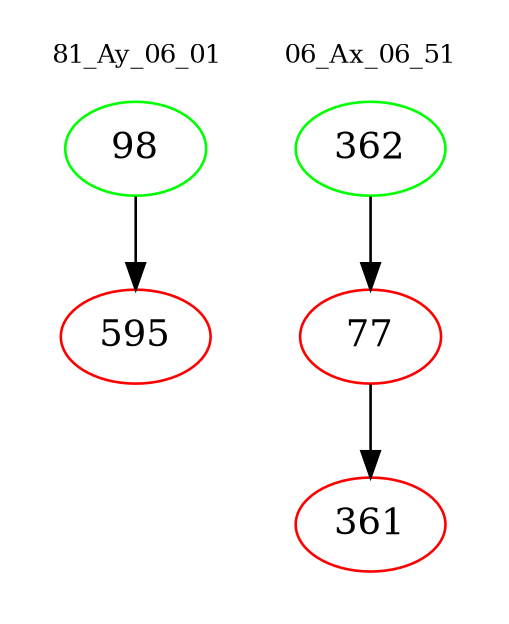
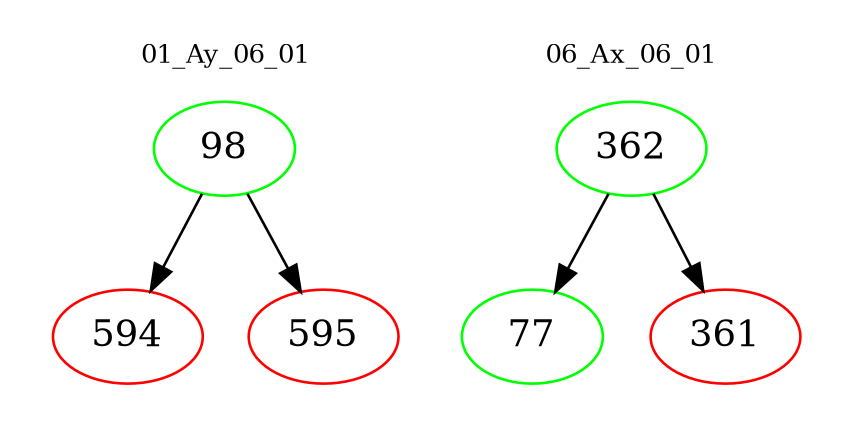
(137, 56) -> (226, 56)
(371, 56) -> (632, 56)
none -> (128, 337)
(371, 337) -> (532, 337)
(371, 418) -> (672, 230)
